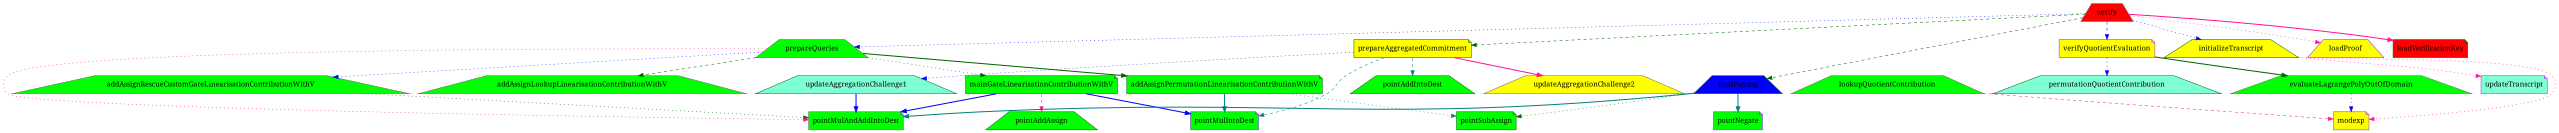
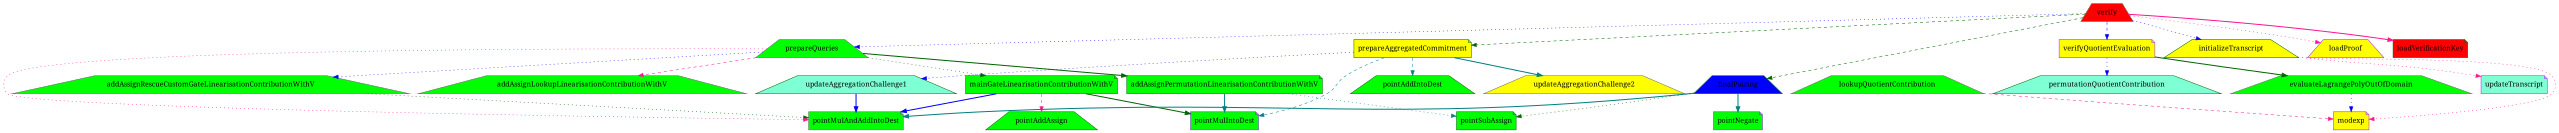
(700, 66) -> (700, 66)
(1496, 66) -> (1496, 66)
(1136, 103) -> (1136, 103)
